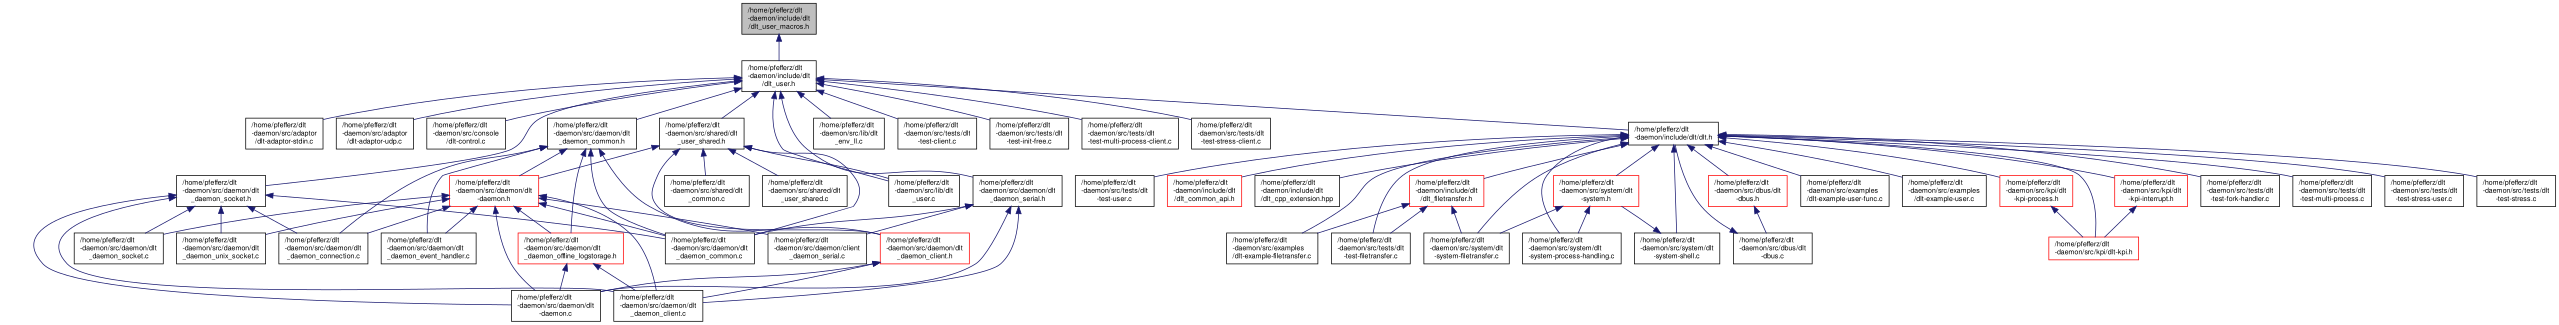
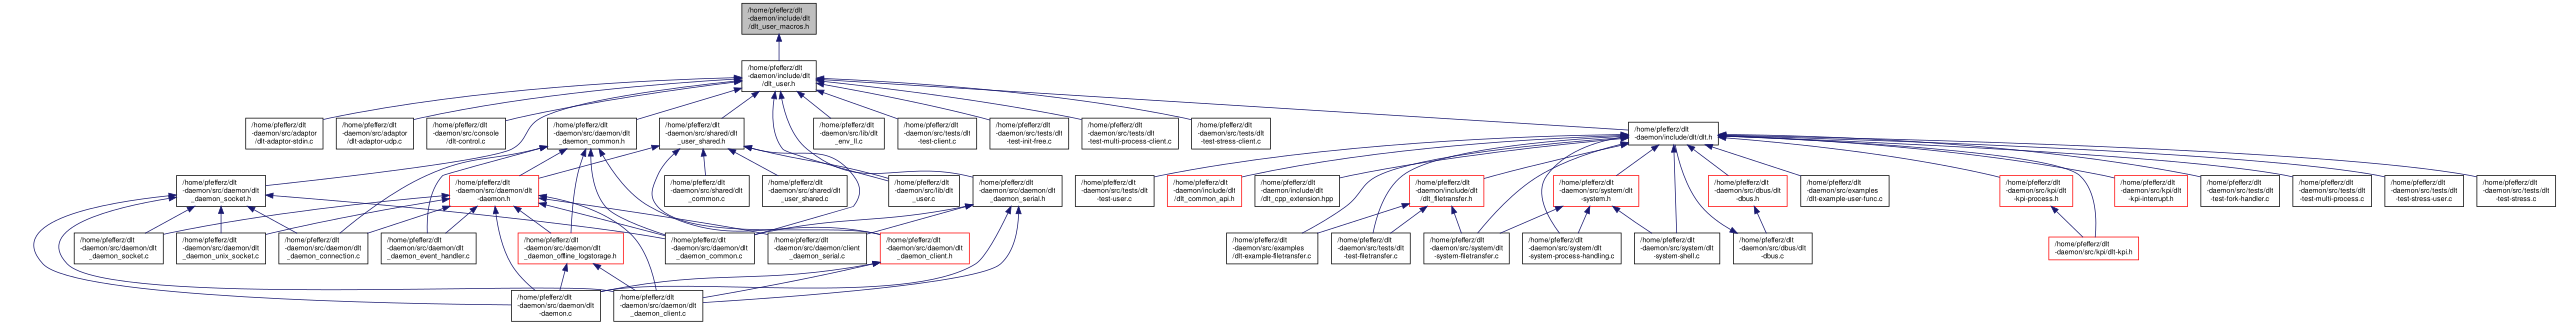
(1944, 191) -> none
(1638, 217) -> (1635, 222)
(2118, 224) -> none
